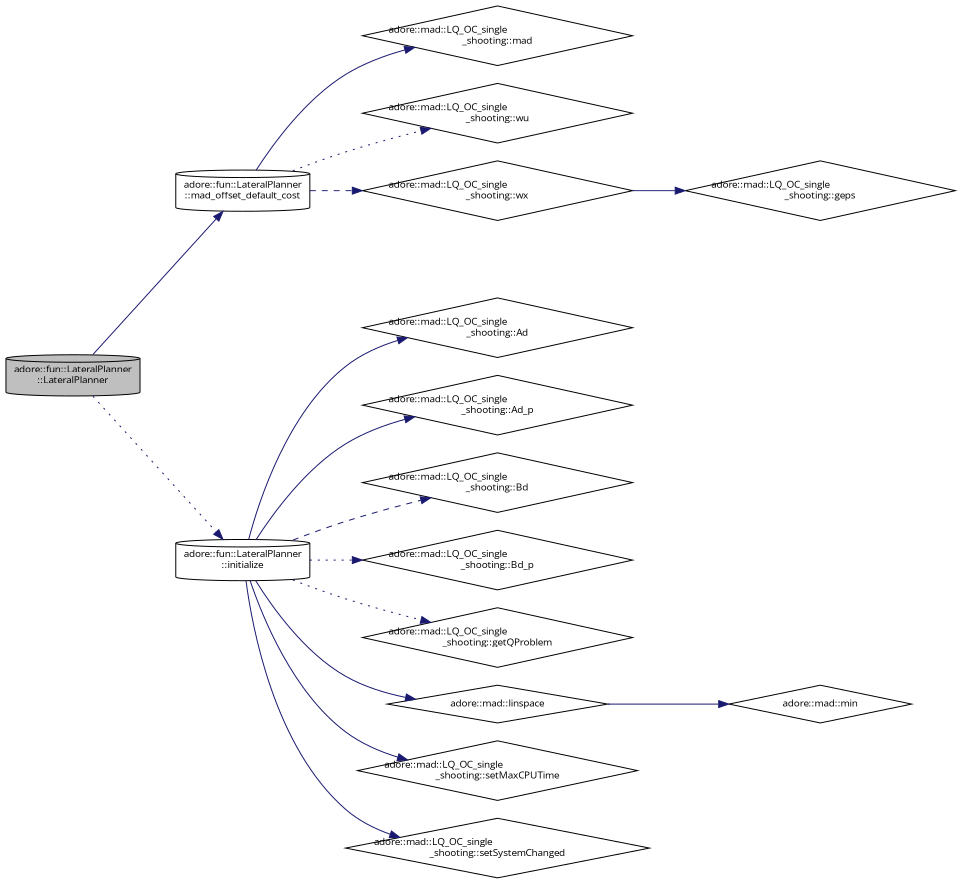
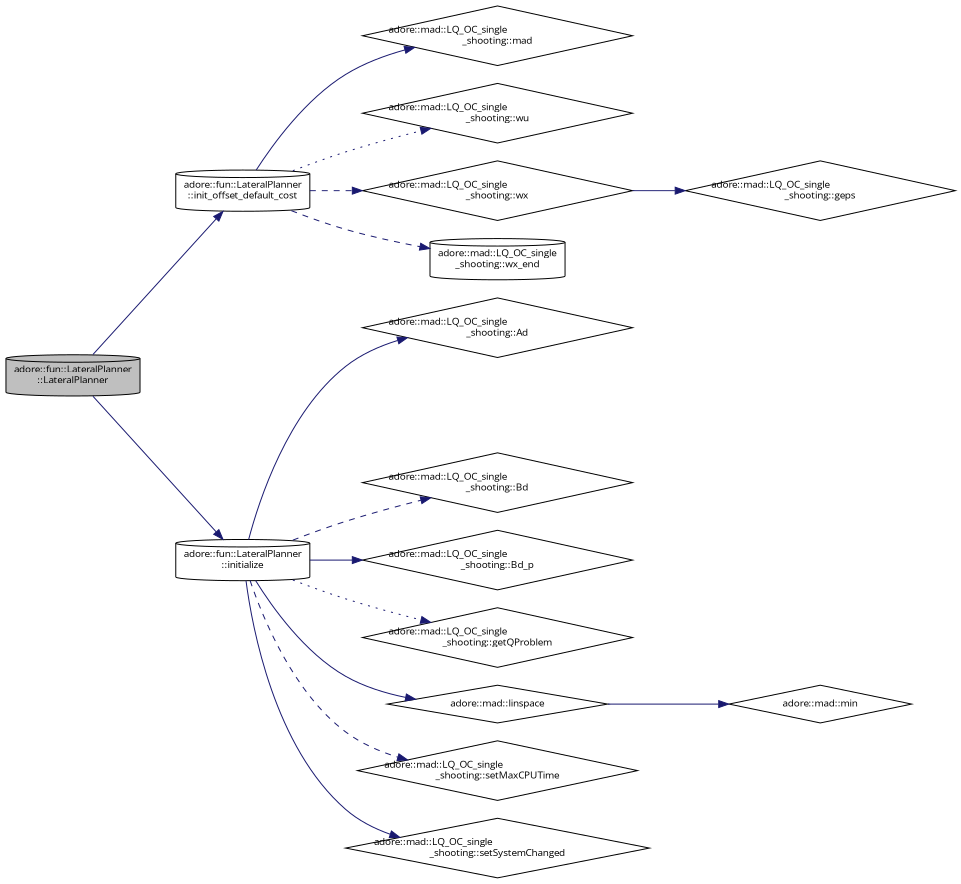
(243, 191) -> (243, 191)
none -> (498, 259)
(498, 405) -> none
(155, 464) -> (155, 464)
(331, 560) -> (331, 560)
(303, 687) -> (303, 687)
